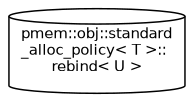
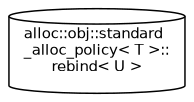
(97, 51) -> (97, 51)
